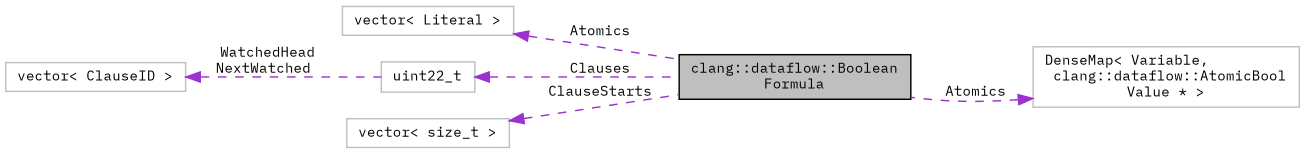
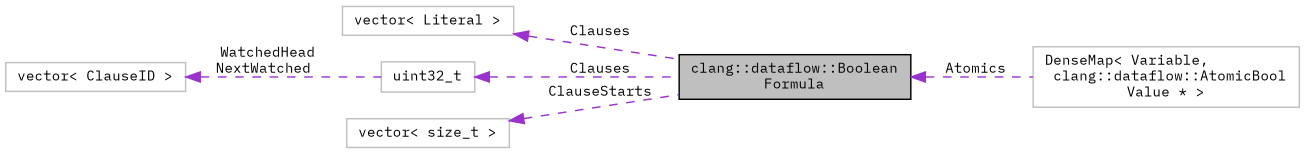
(596, 32) -> (596, 32)
(428, 77) -> (428, 77)
(965, 101) -> (979, 77)
